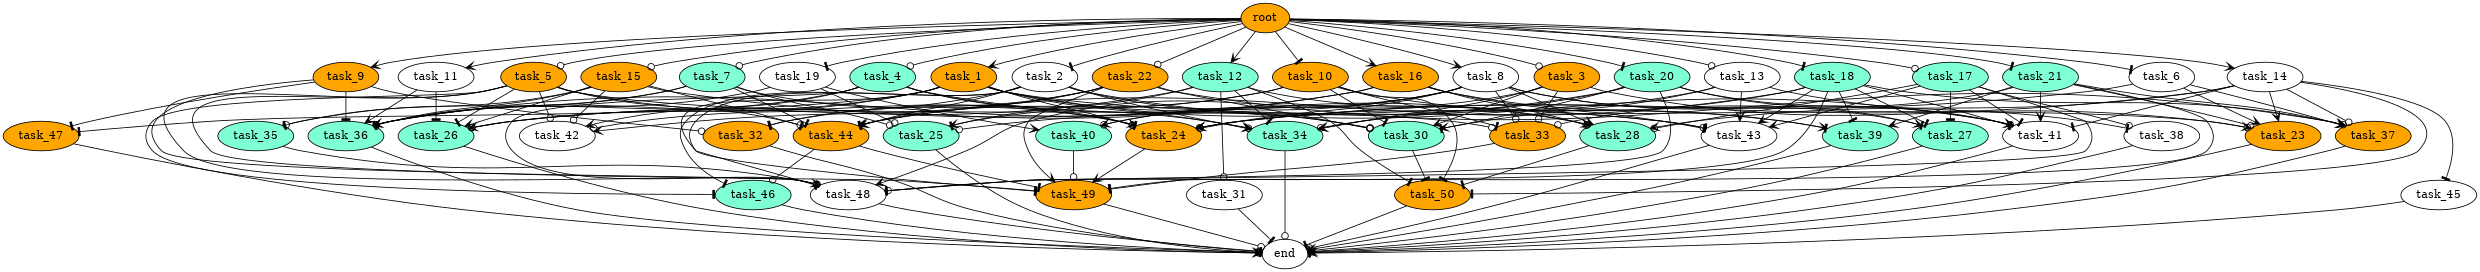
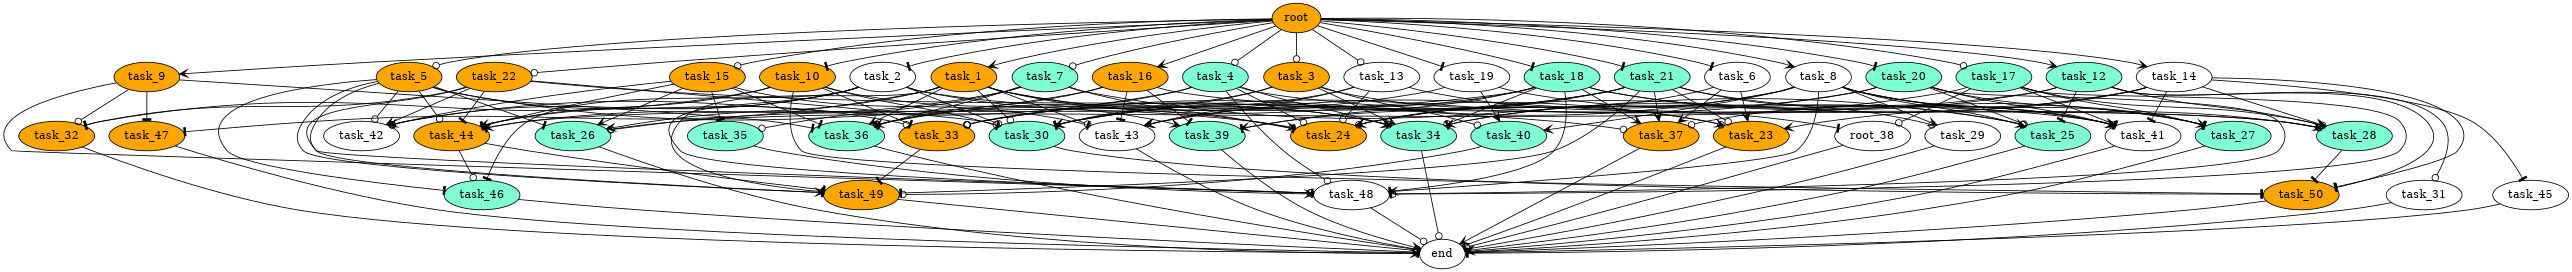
(436, 77) -> none
none -> (1342, 107)
none -> (1963, 136)
(2162, 136) -> (1873, 136)
(1122, 163) -> none
